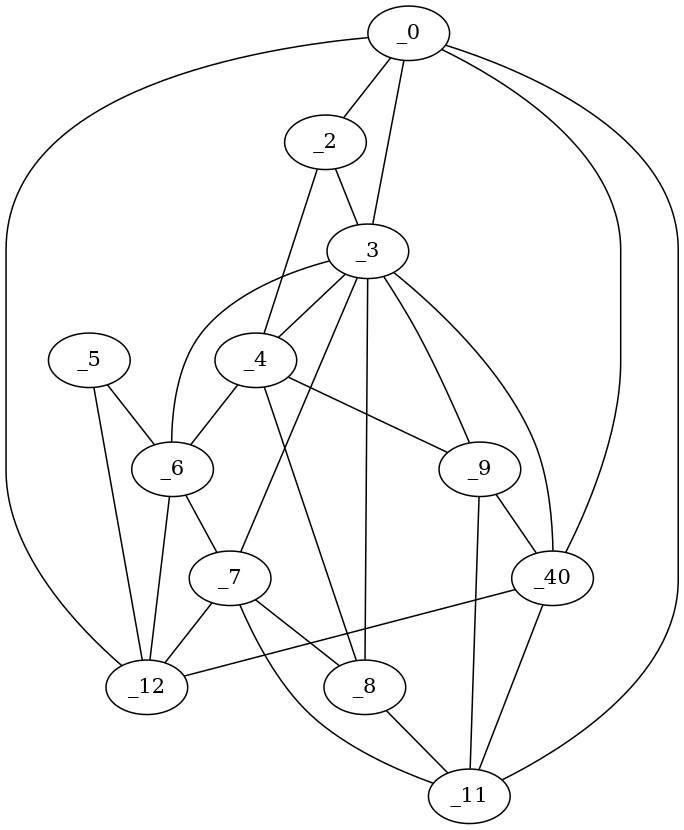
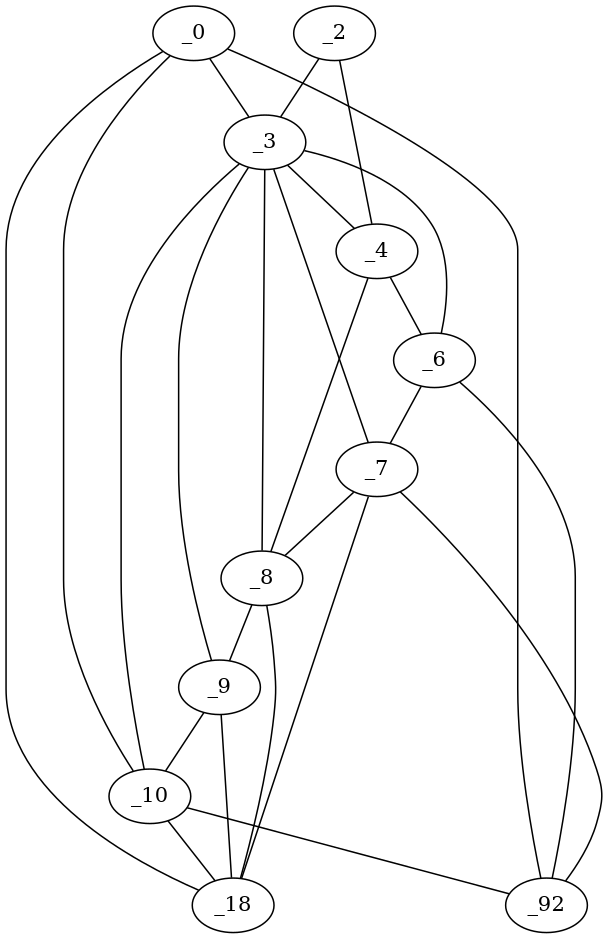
(367, 88) -> none
(89, 360) -> none
(356, 409) -> (241, 633)
(553, 578) -> (150, 796)
(147, 687) -> (547, 905)
(469, 796) -> (233, 905)
